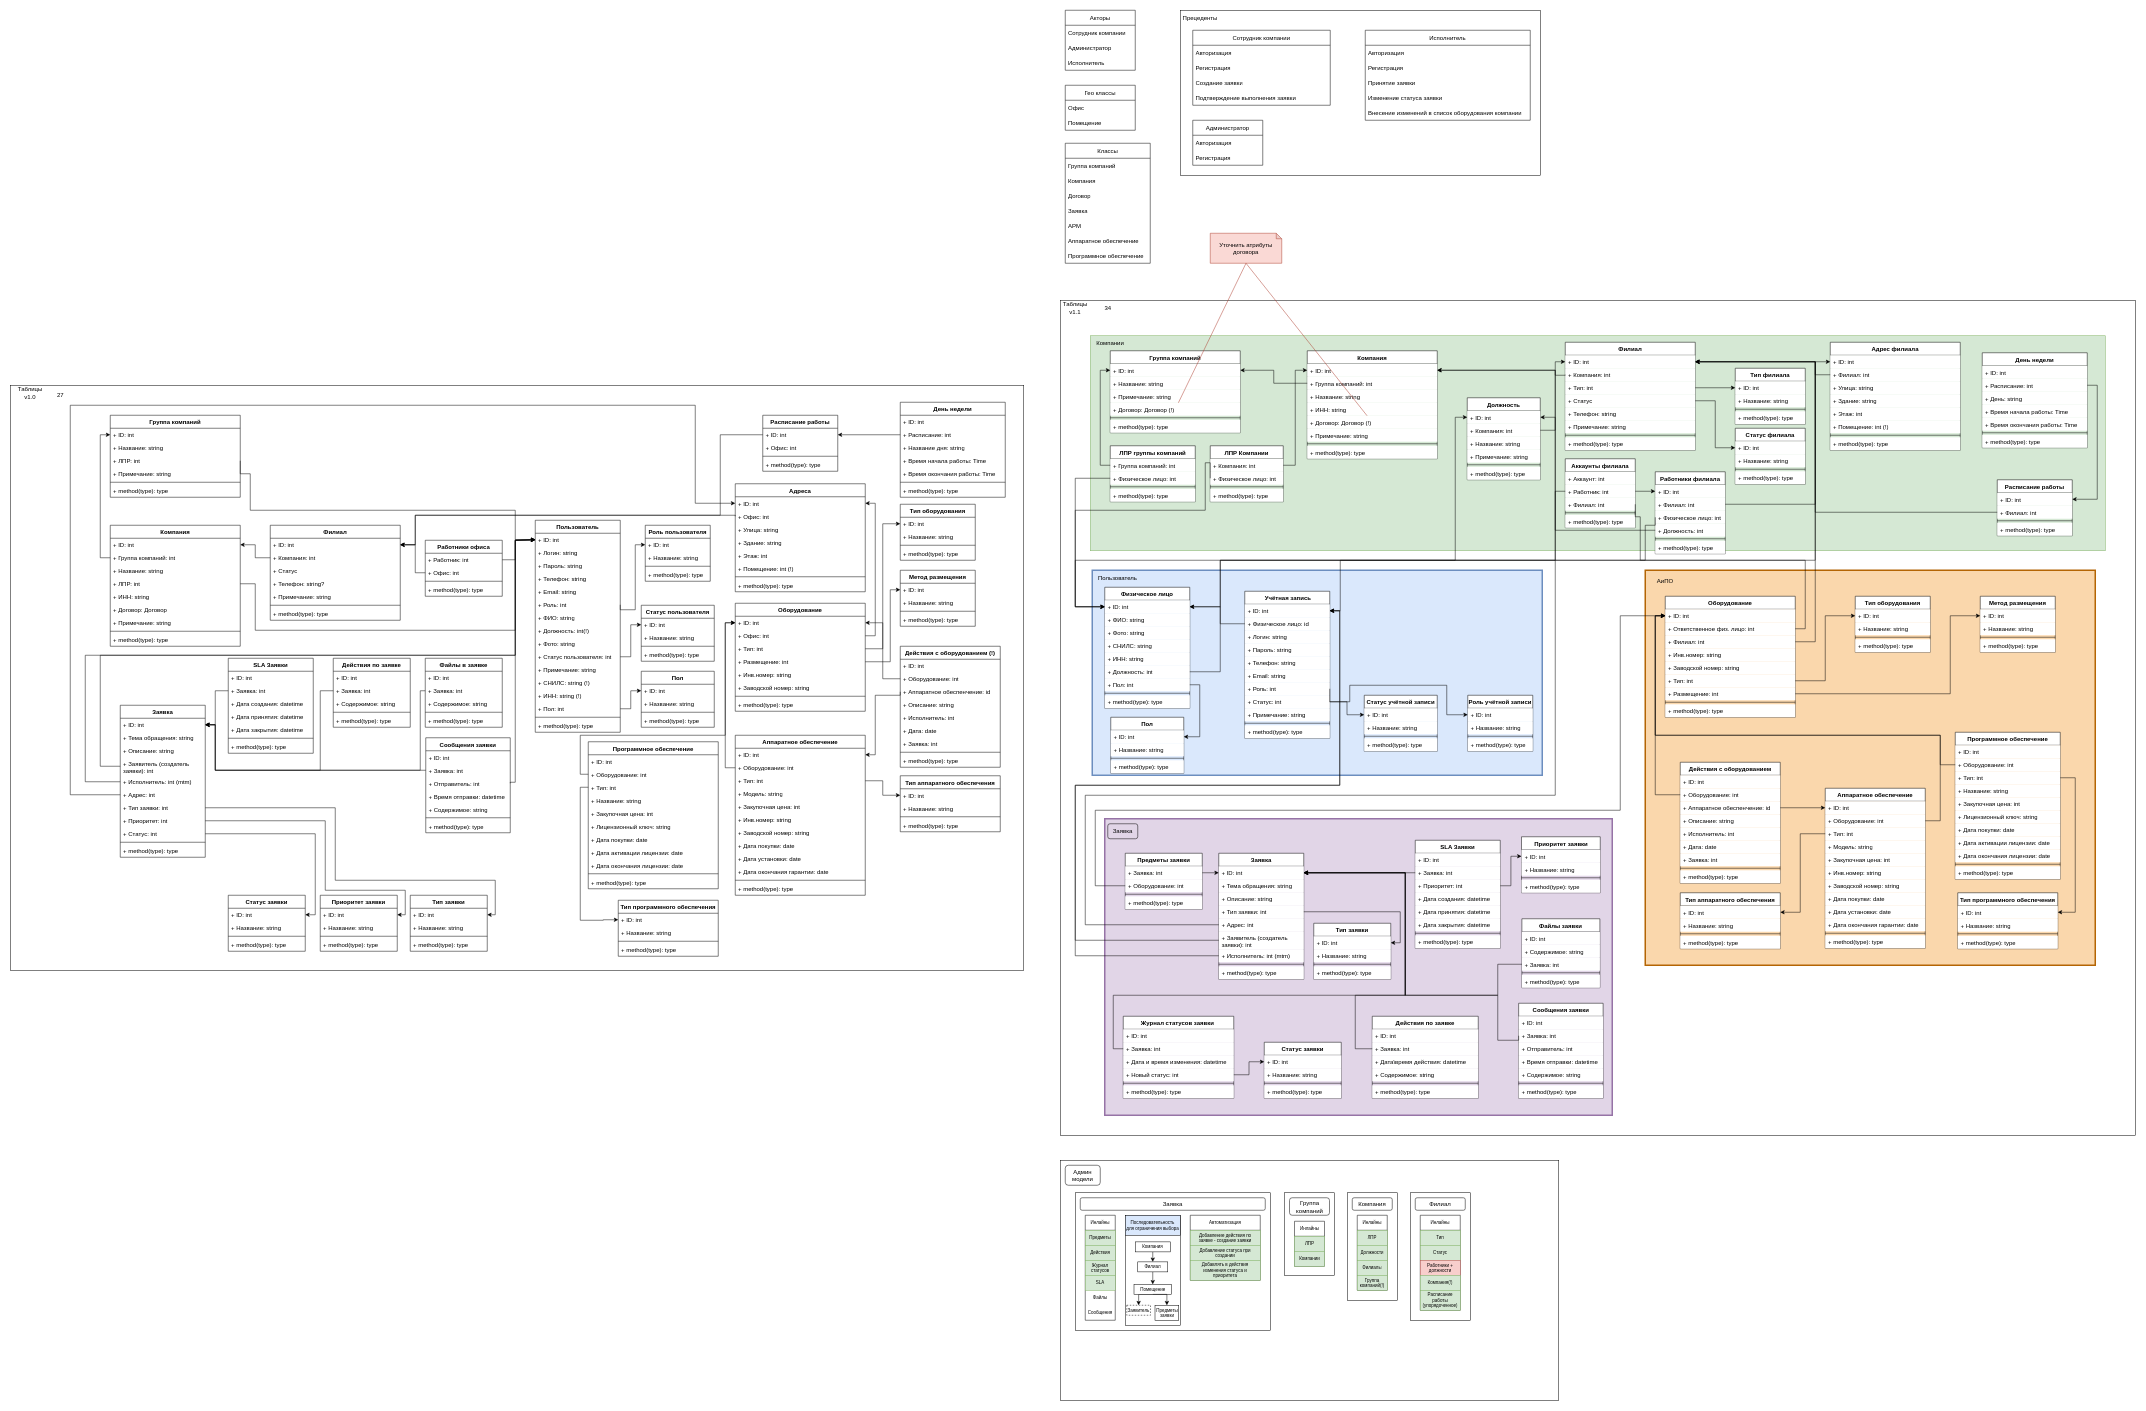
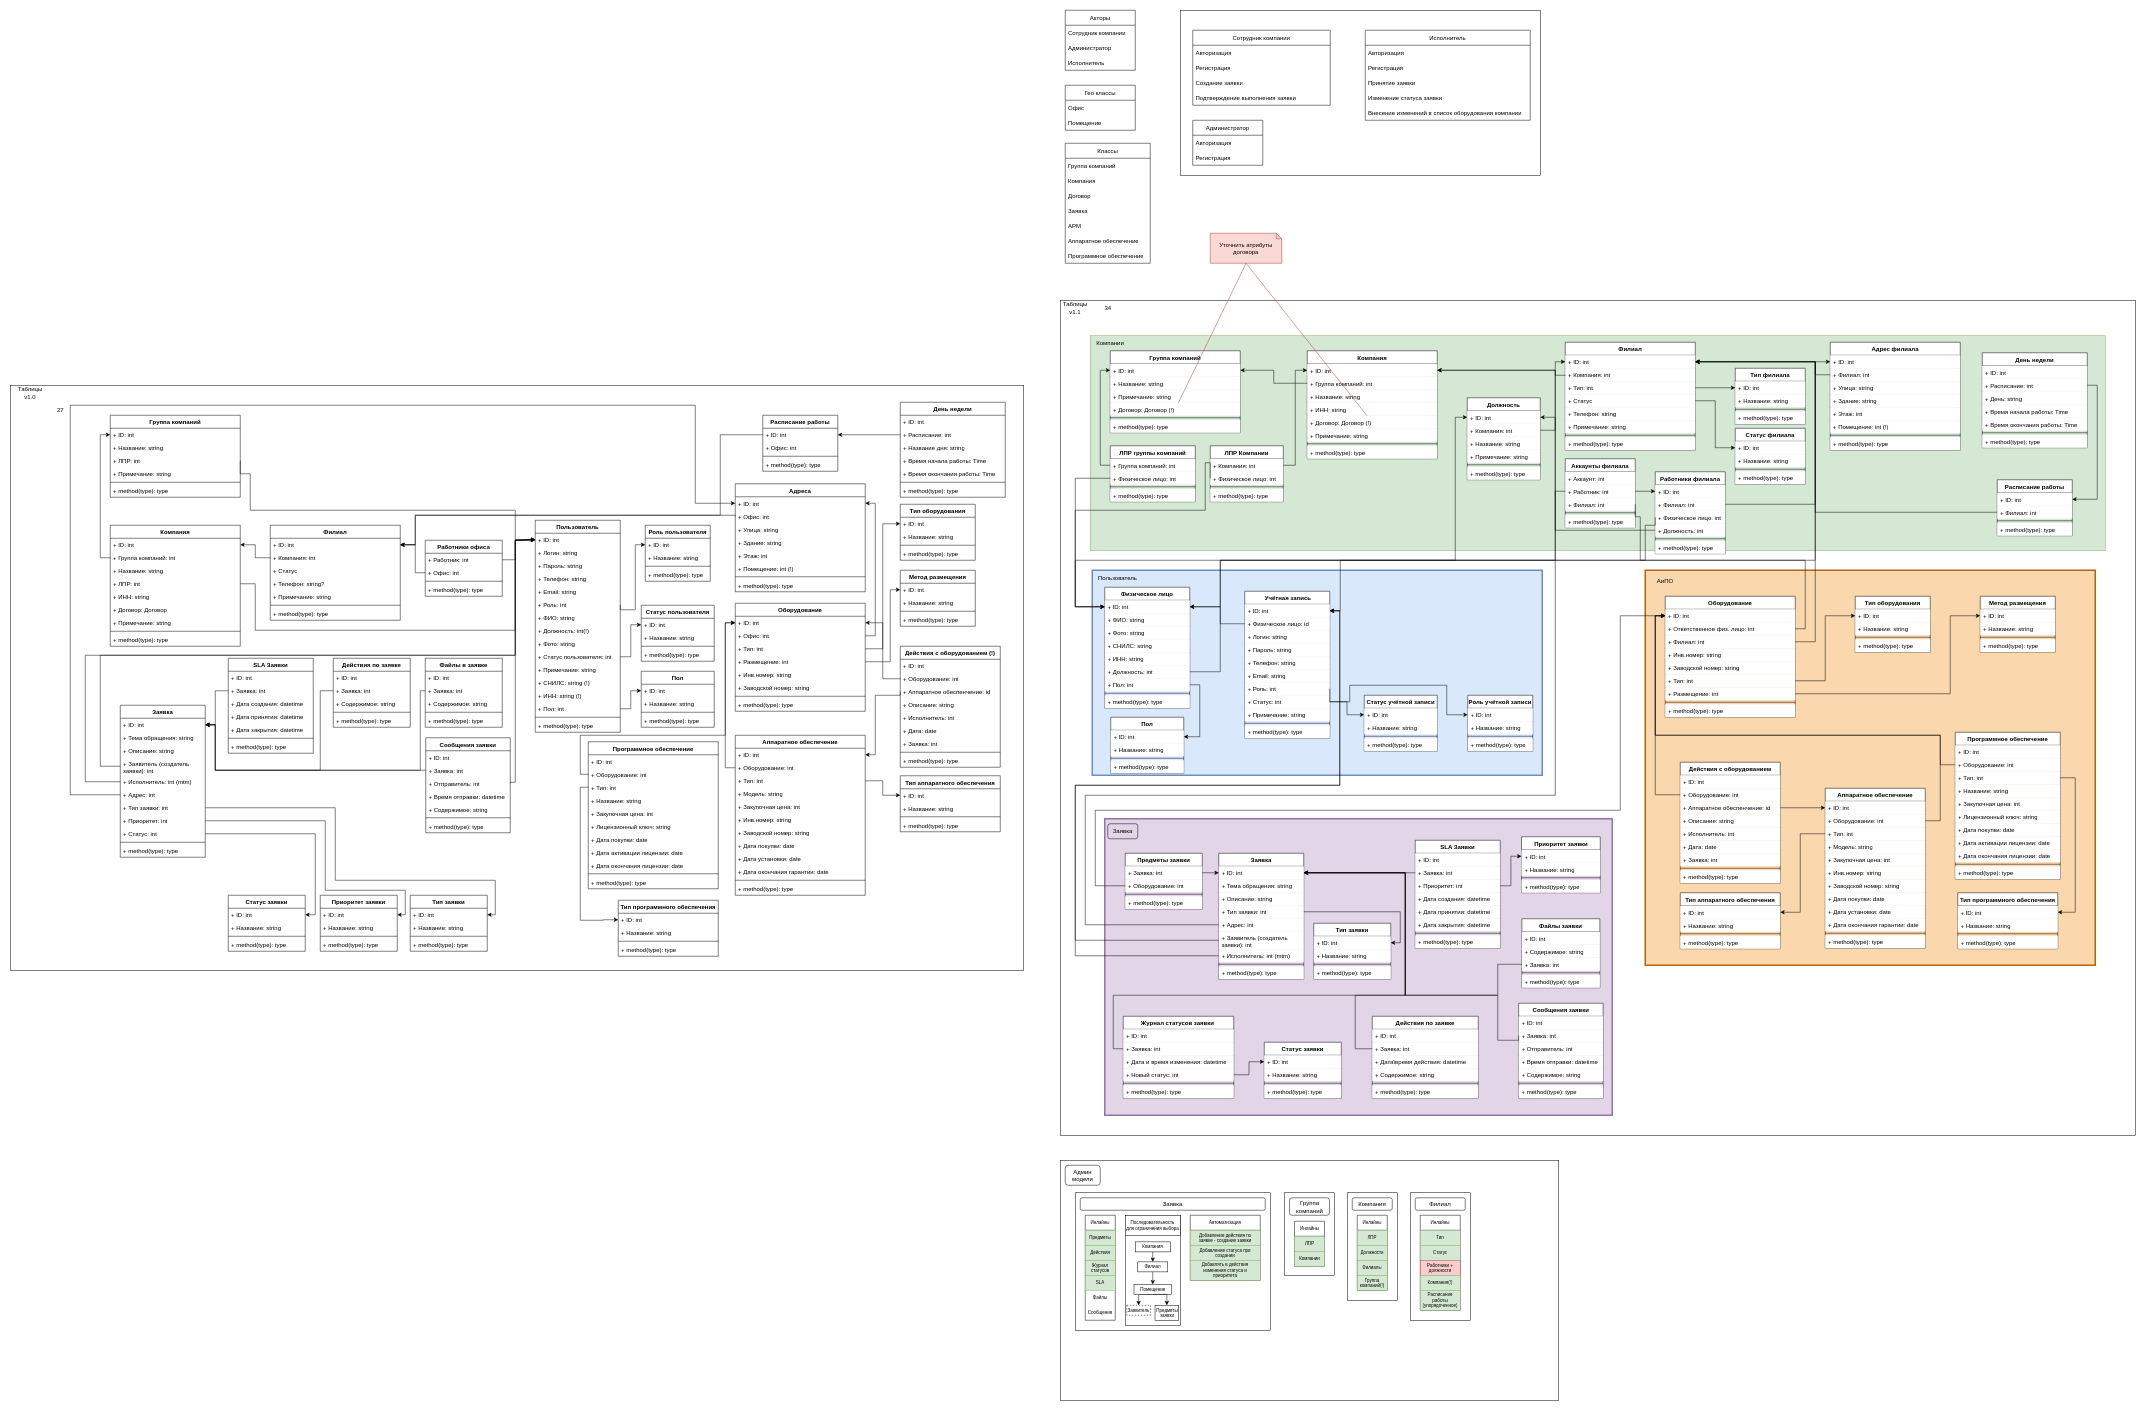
(1200, 18) -> none
(60, 395) -> (60, 410)
(1153, 1225) -> (1153, 1225)
